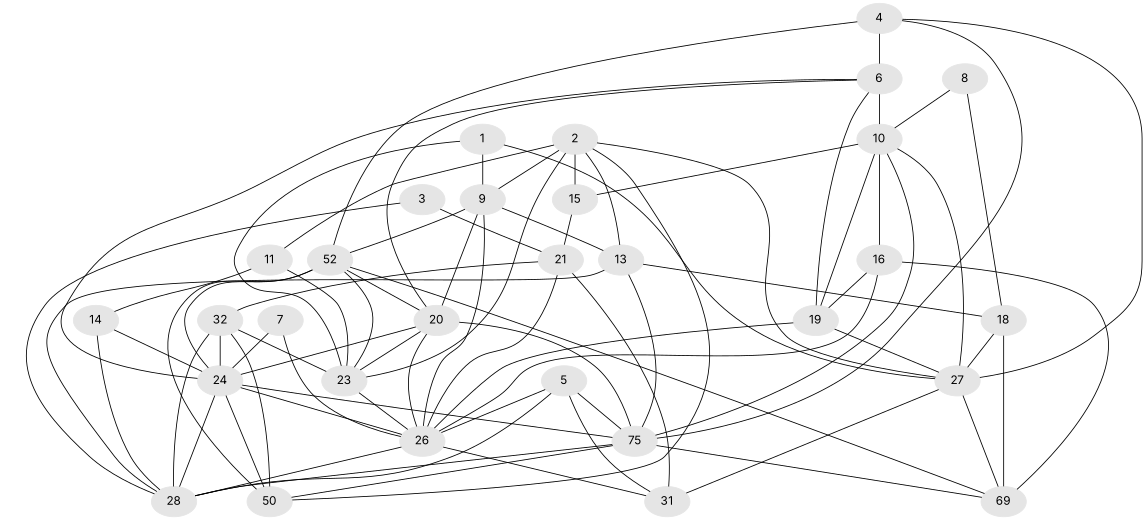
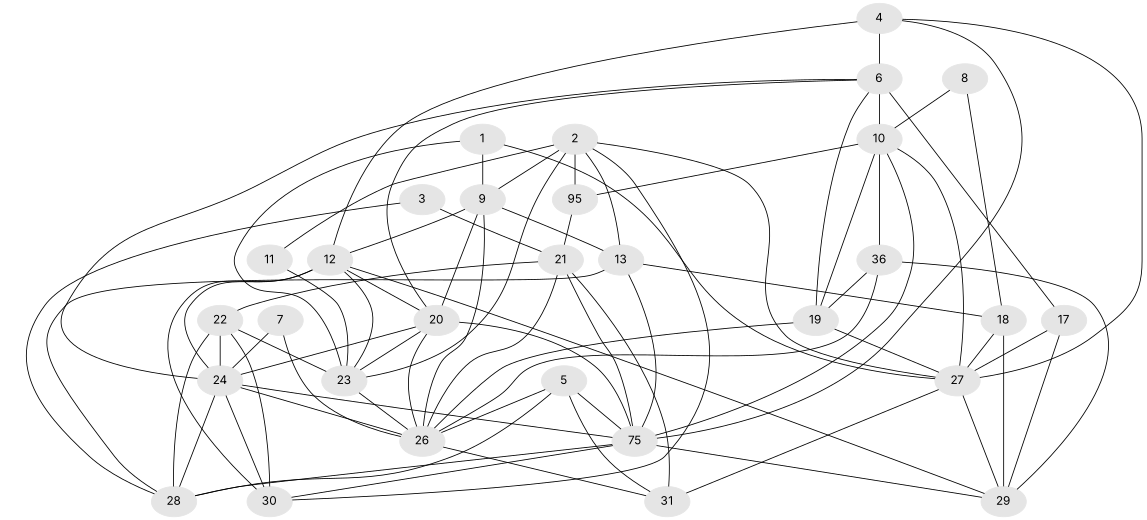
(575, 200) -> (575, 200)
(330, 260) -> (330, 260)
(879, 260) -> (879, 260)
(96, 320) -> none
(220, 320) -> (220, 320)
none -> (1064, 320)
none -> (607, 348)
(298, 471) -> none
(270, 502) -> (270, 502)
(1004, 502) -> (1004, 502)
